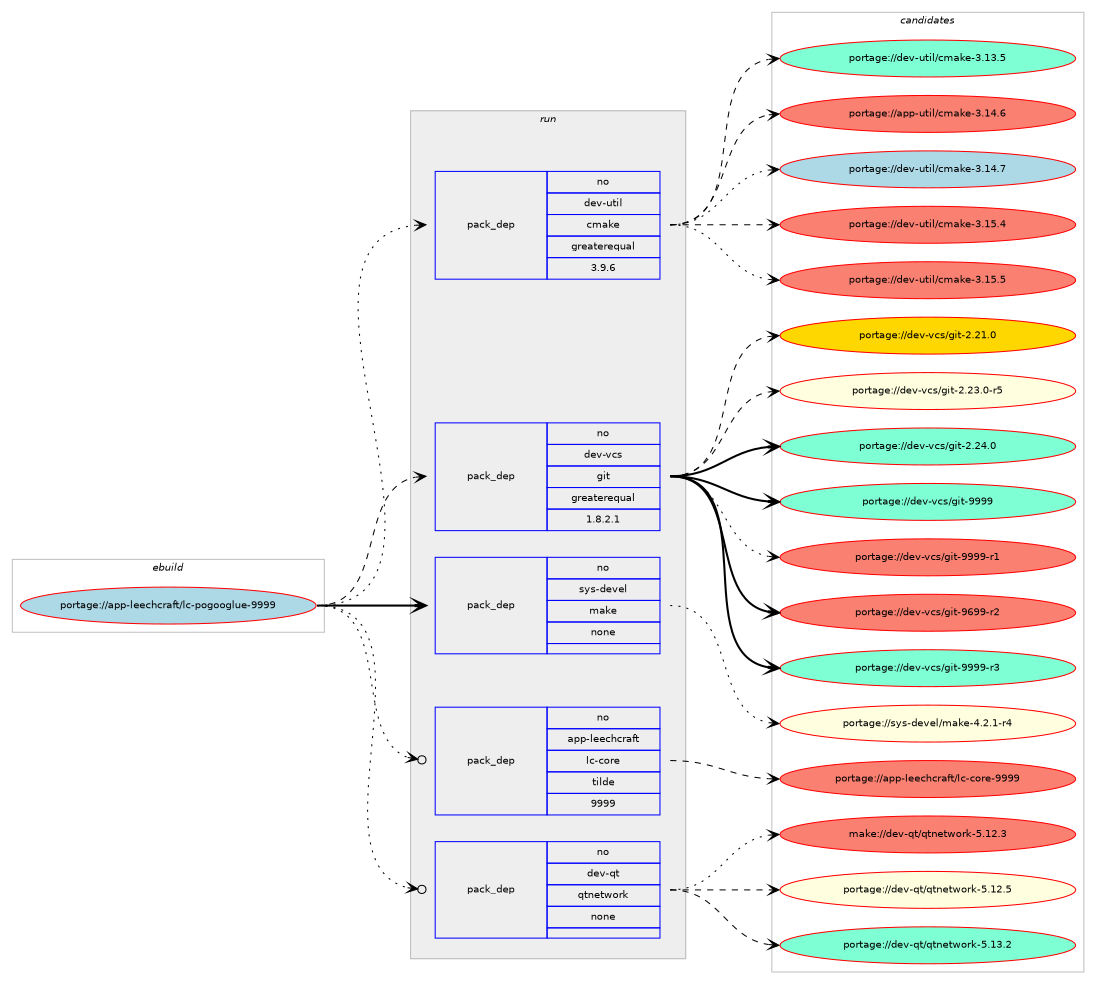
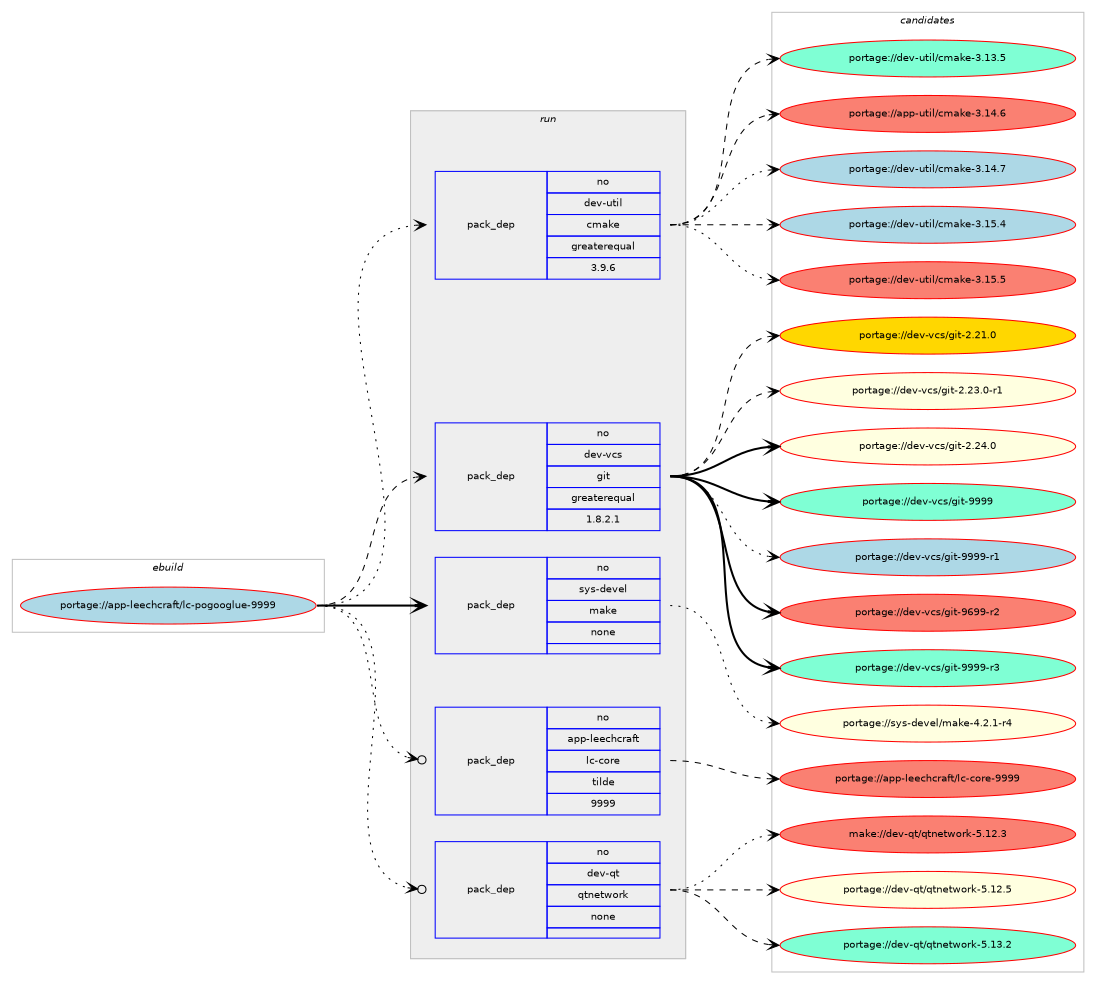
(928, 225) -> (928, 225)
(928, 391) -> (928, 391)
(928, 446) -> (928, 446)
(928, 557) -> (928, 557)
